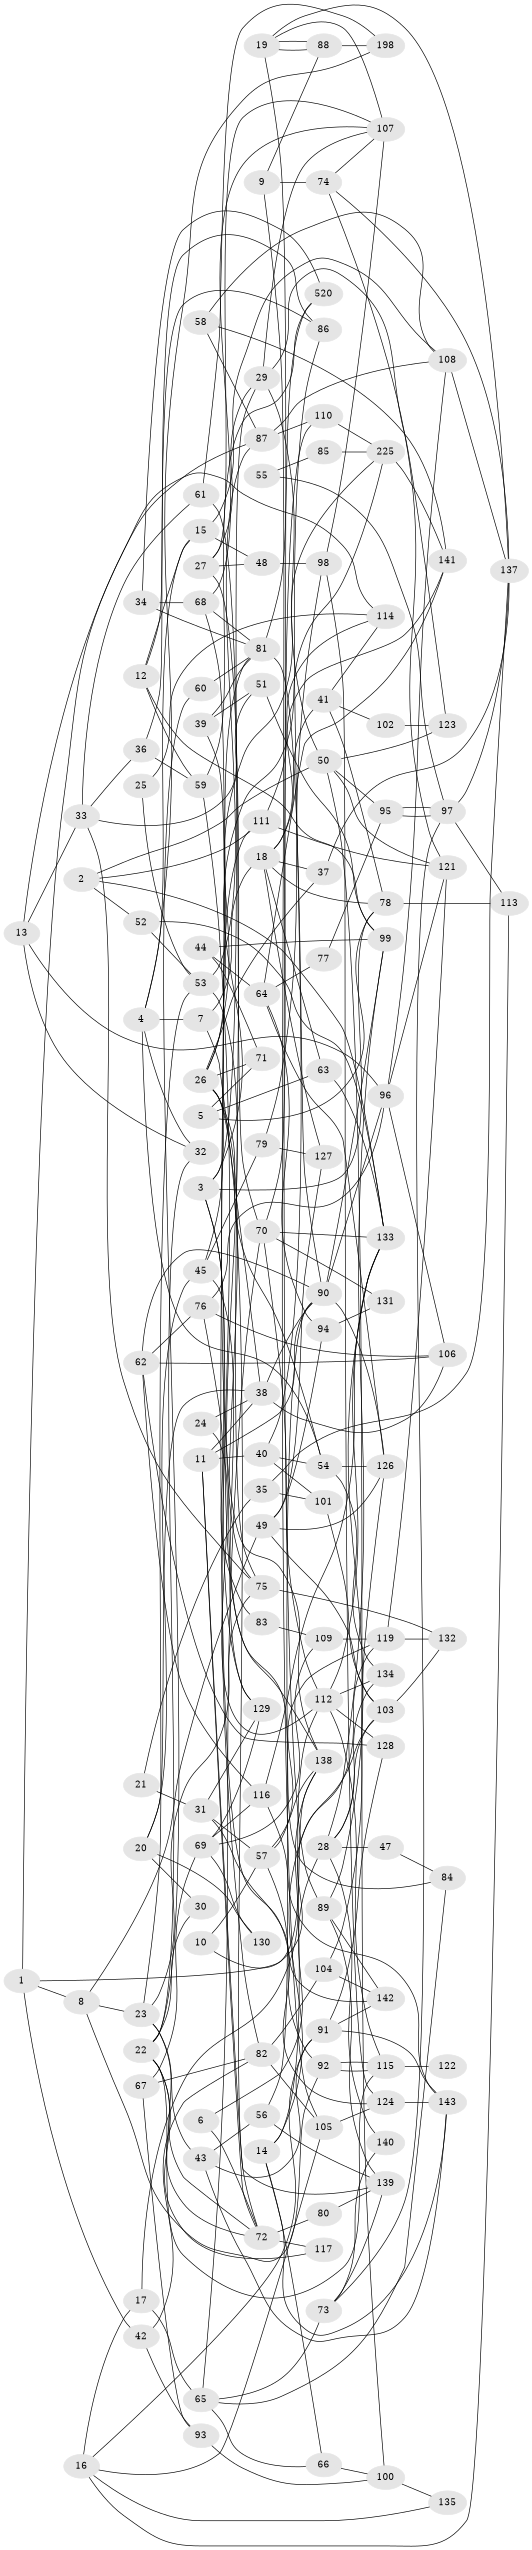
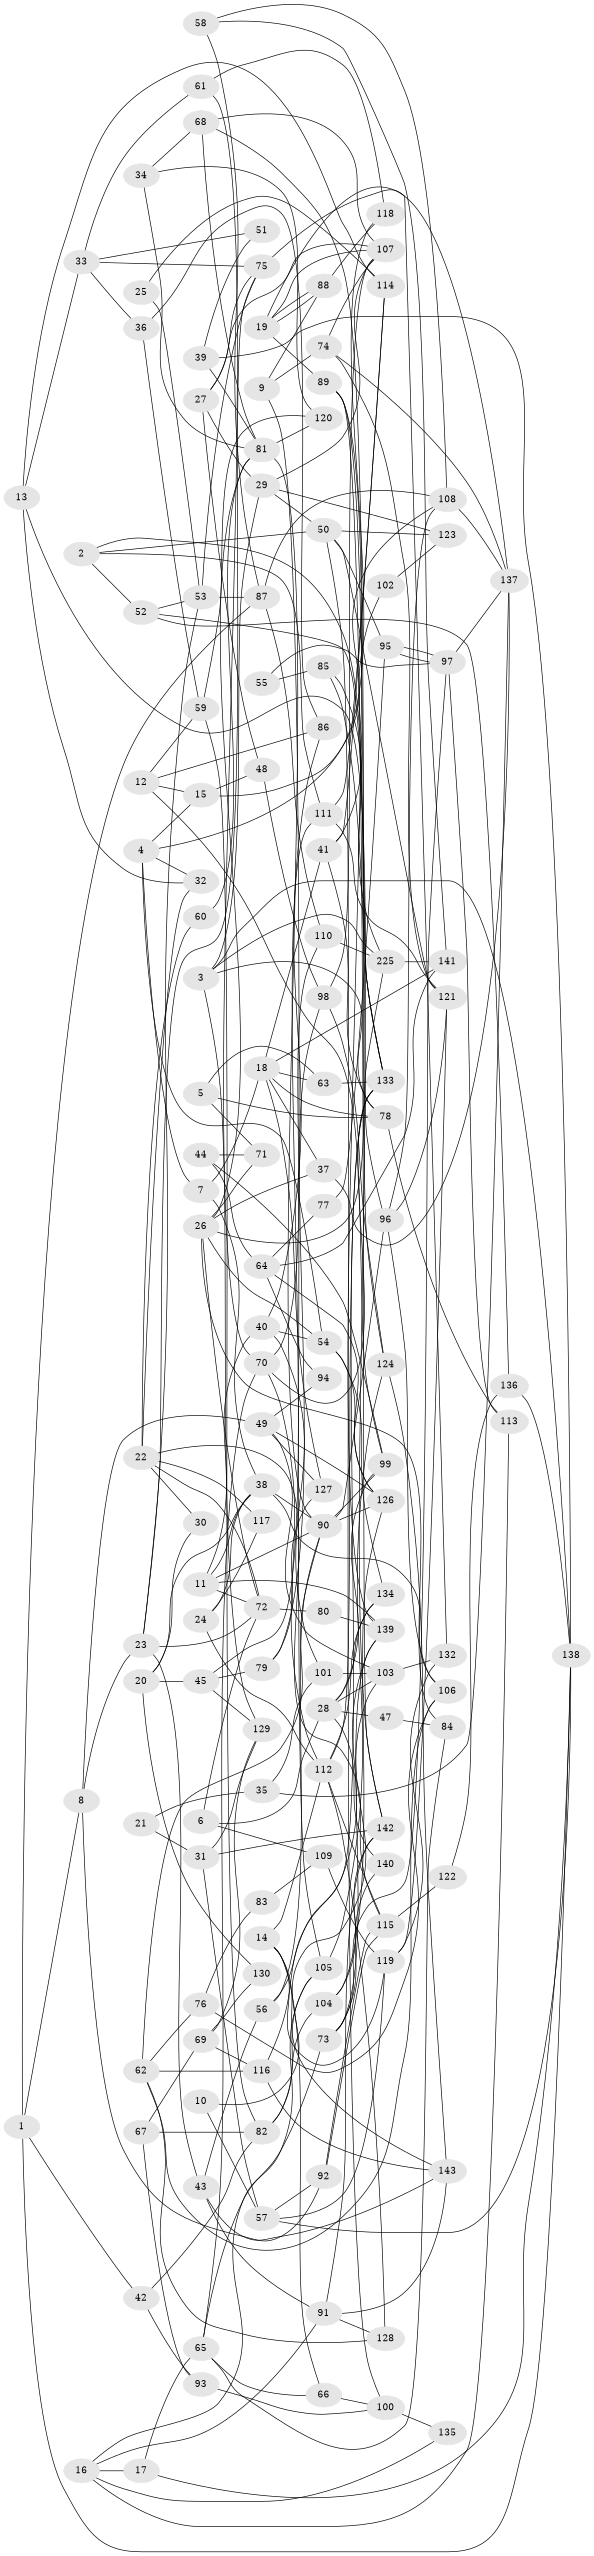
(386, 46) -> (386, 214)
(324, 294) -> (324, 419)
(329, 811) -> none
(289, 1204) -> none
none -> (363, 1247)
(386, 1302) -> none
none -> (509, 1386)
(299, 1748) -> (262, 1839)
(294, 2244) -> (237, 1573)
